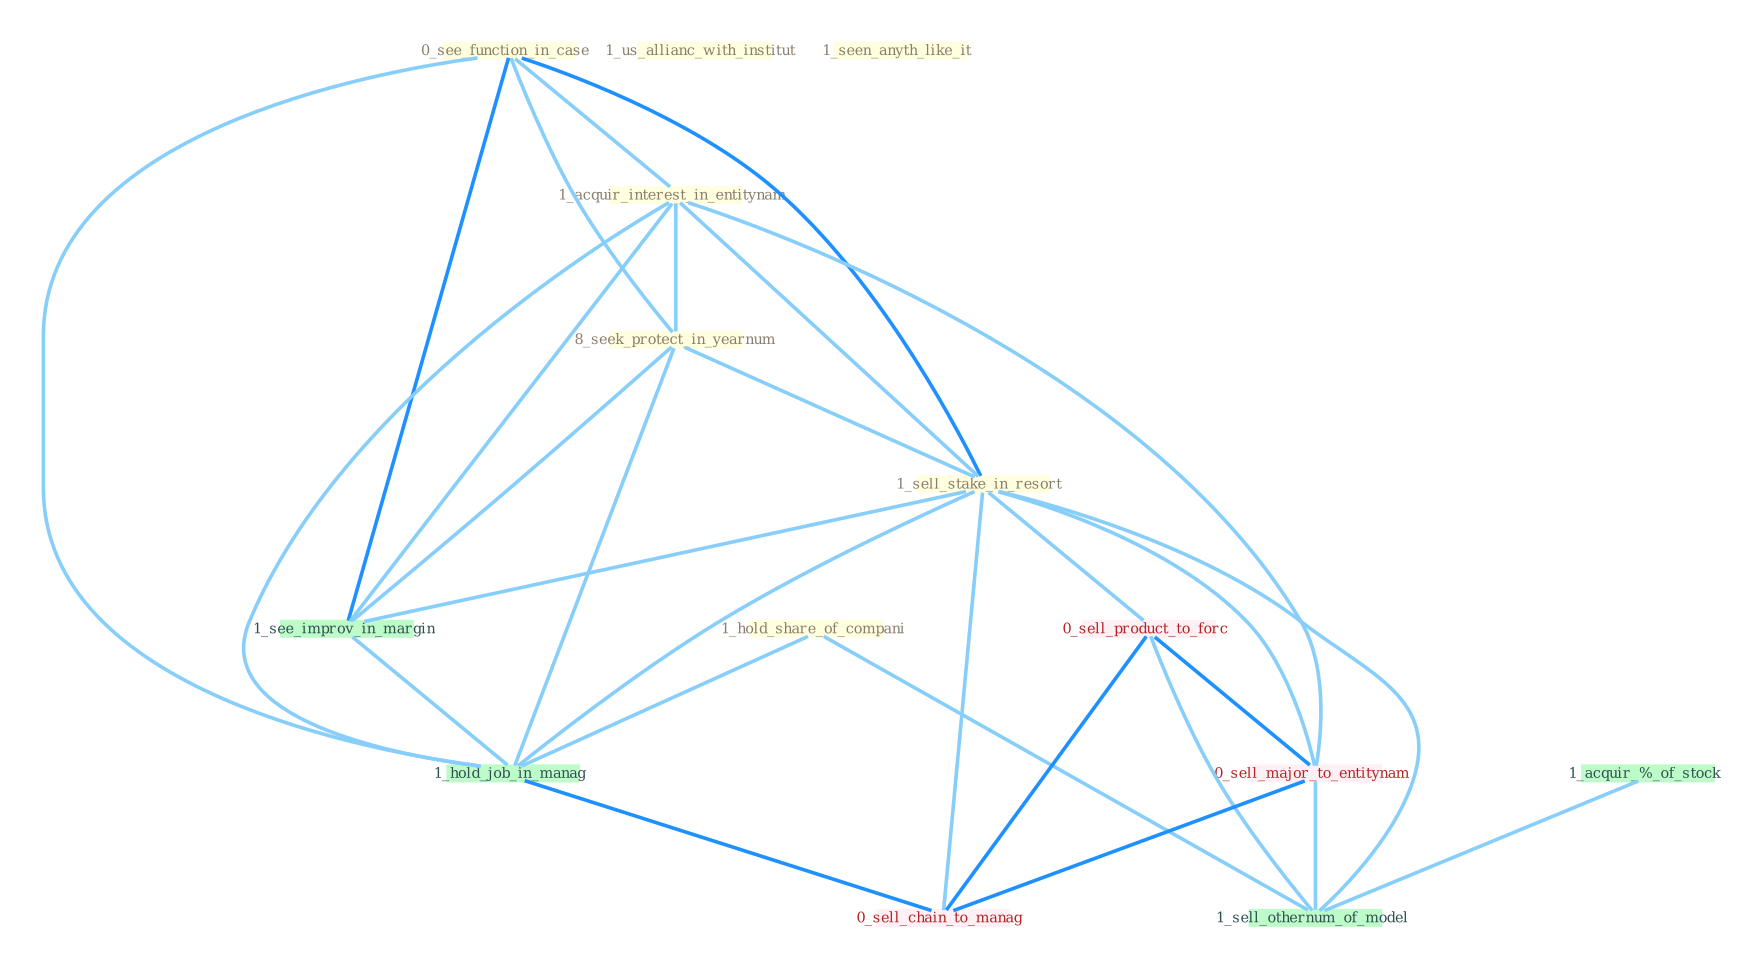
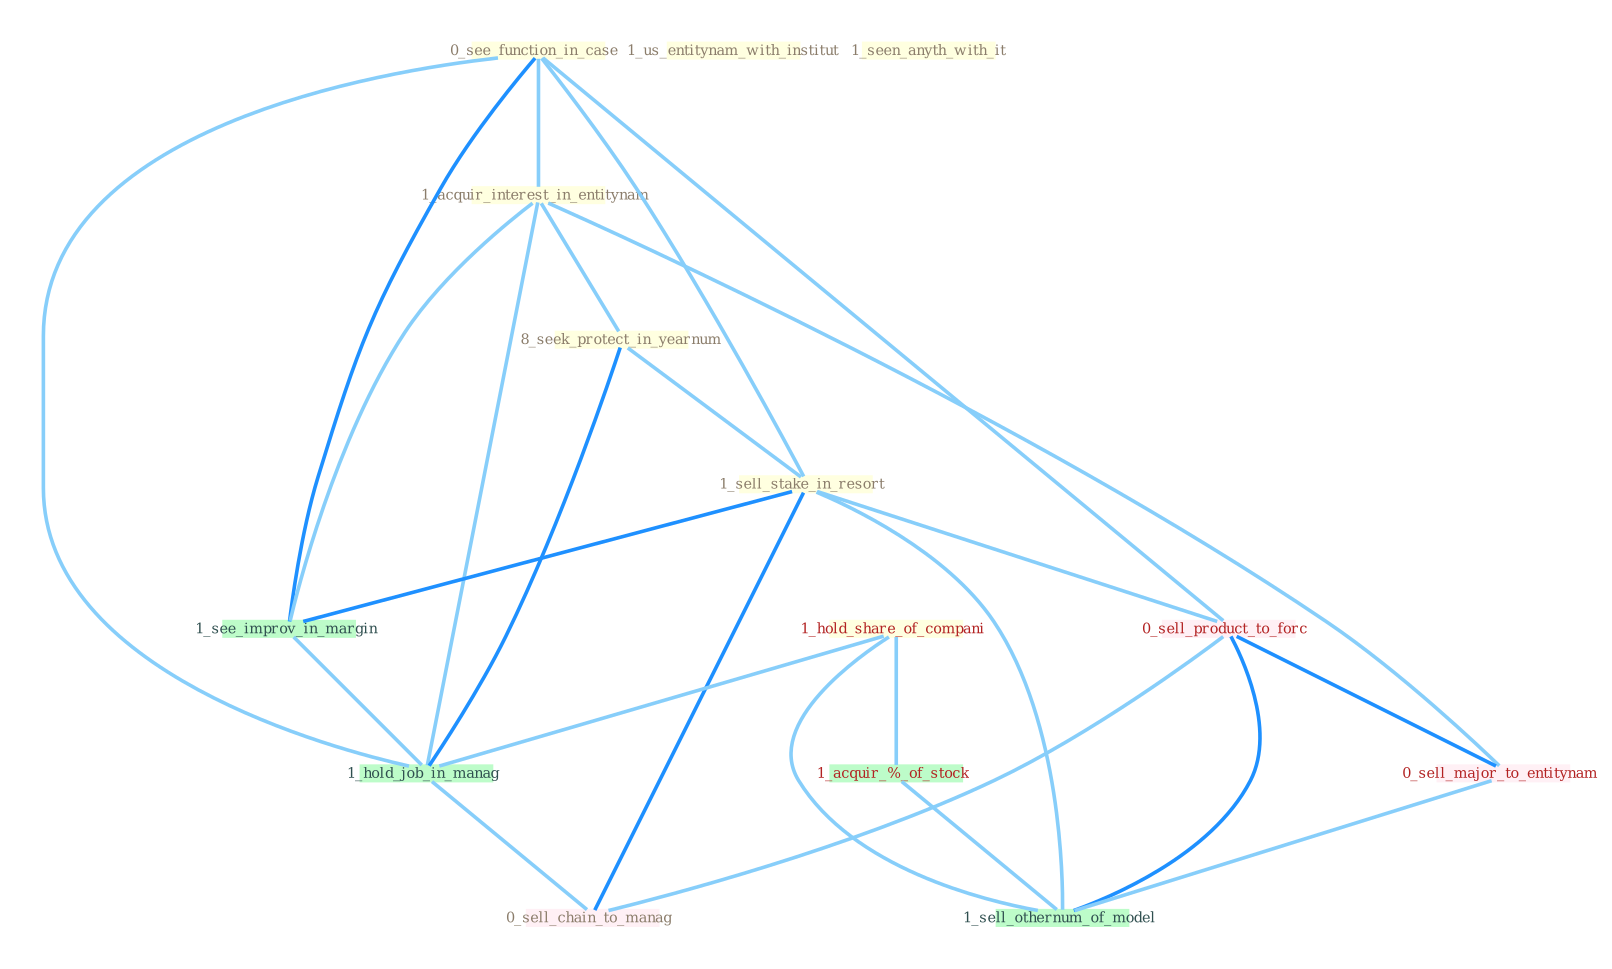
(705, 51) -> (734, 51)
(900, 51) -> (929, 51)
(579, 203) -> (883, 339)
(800, 213) -> (663, 230)
(829, 340) -> none
(513, 485) -> none
(598, 546) -> (530, 585)
(665, 557) -> (572, 550)
(1218, 595) -> none
(736, 612) -> none
(817, 629) -> (896, 629)
(965, 681) -> (689, 722)
none -> (896, 701)
(1648, 773) -> (896, 773)
(1218, 781) -> (1230, 811)
(1036, 787) -> (963, 794)
(728, 846) -> (509, 846)
(1129, 846) -> none
(943, 918) -> (593, 918)
